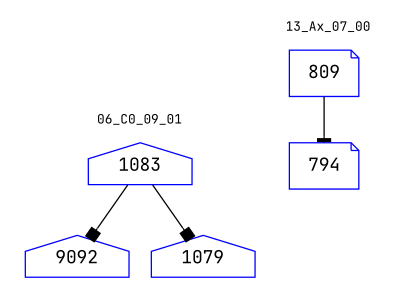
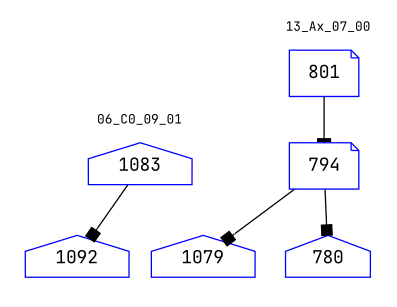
(324, 73) -> (324, 73)
(168, 207) -> (257, 217)
(77, 259) -> (77, 259)
none -> (328, 259)
